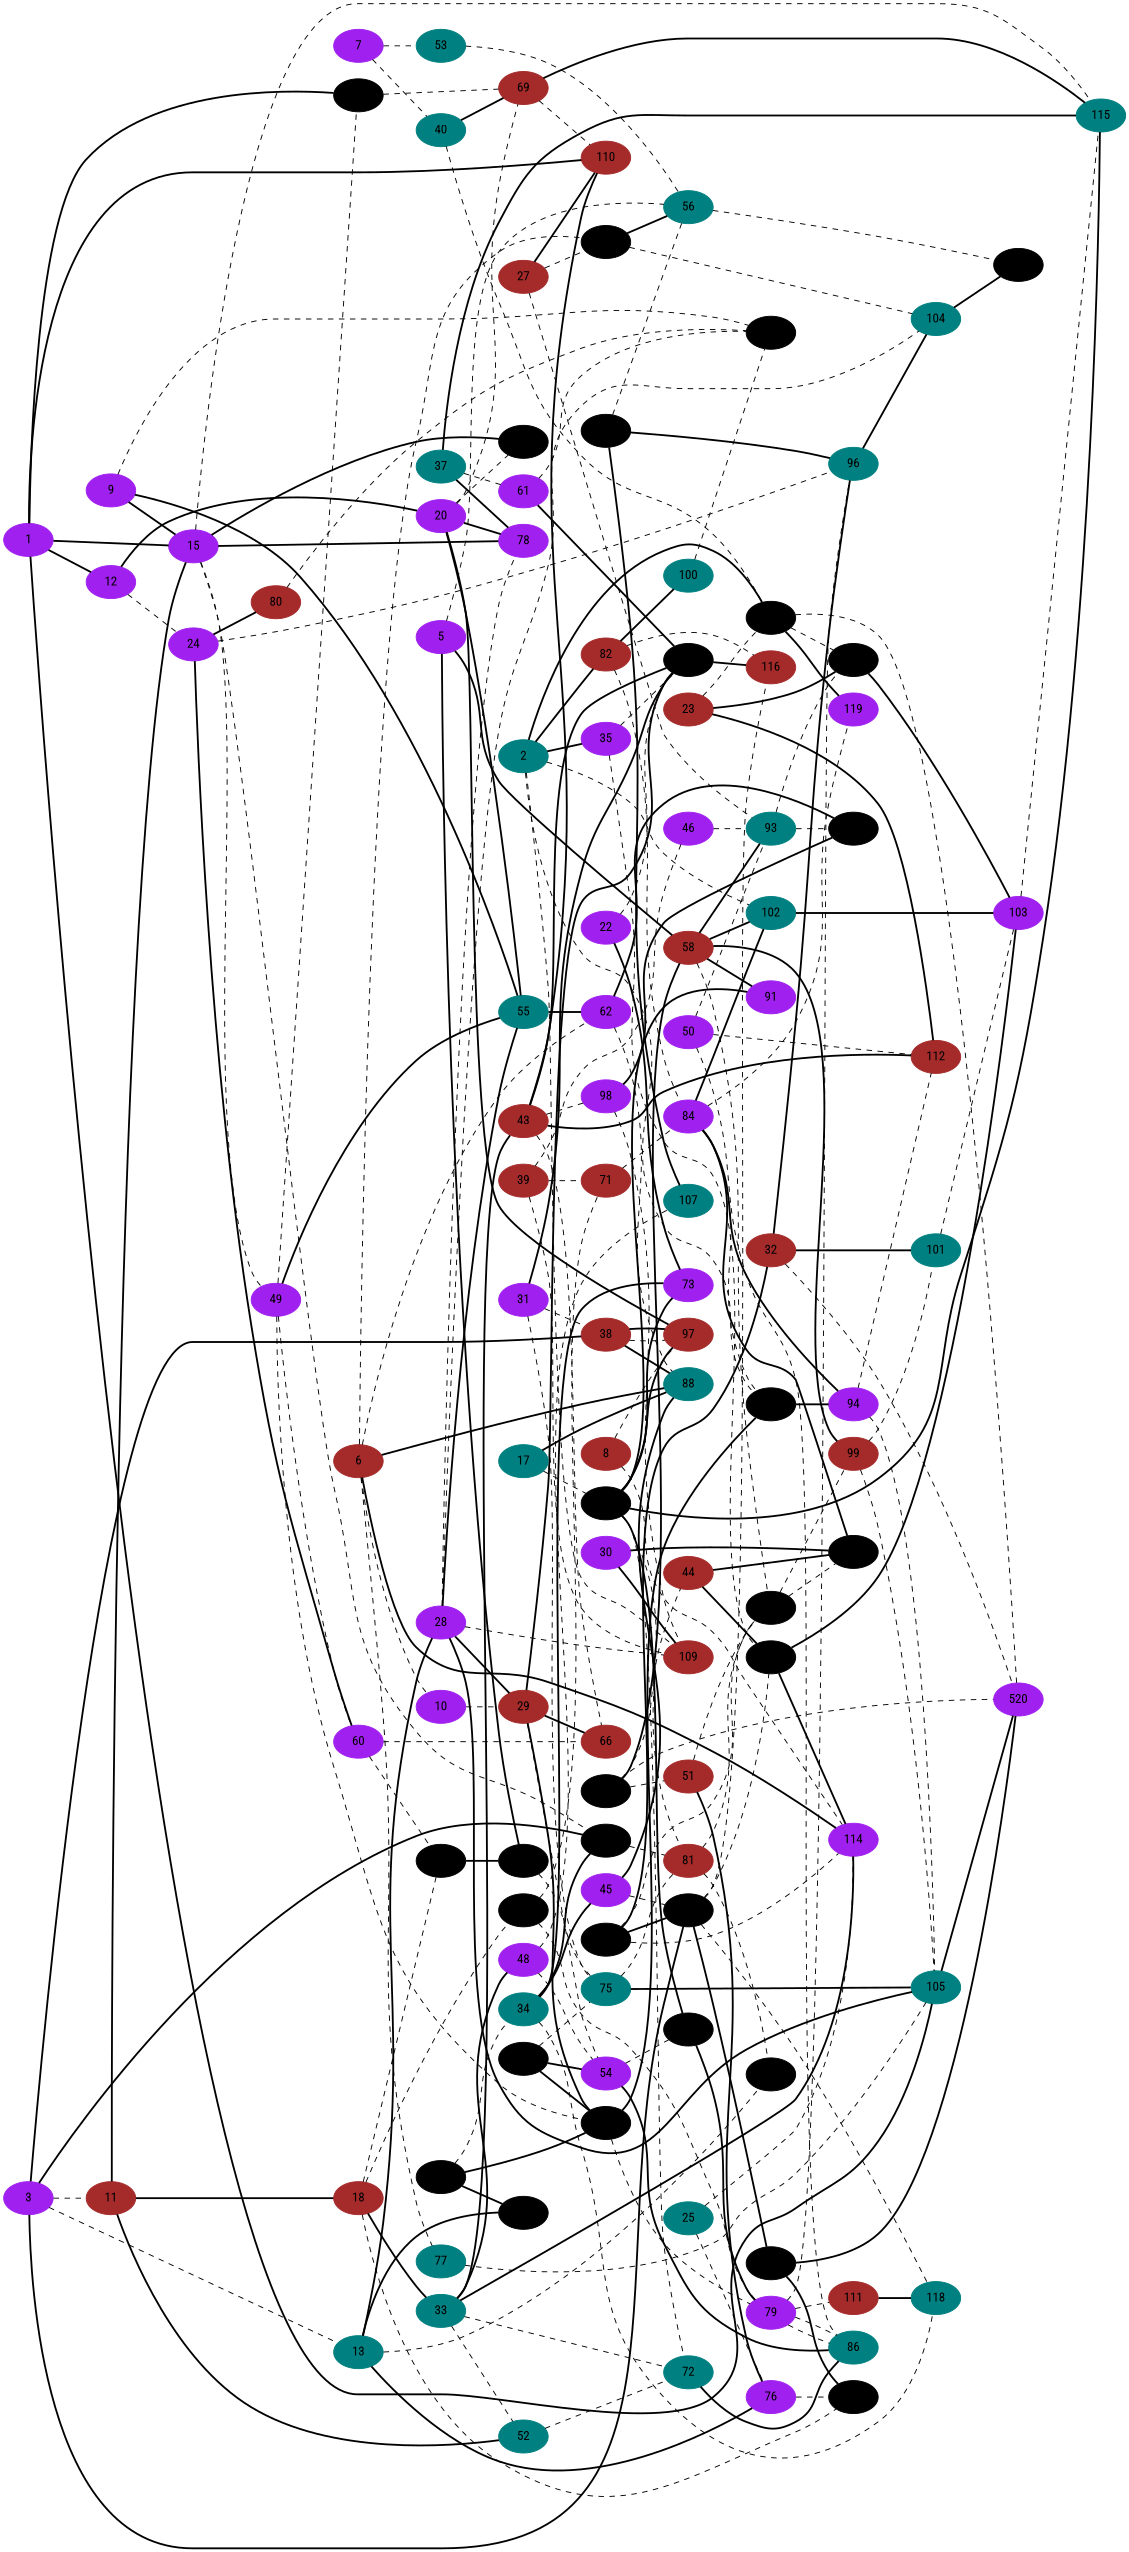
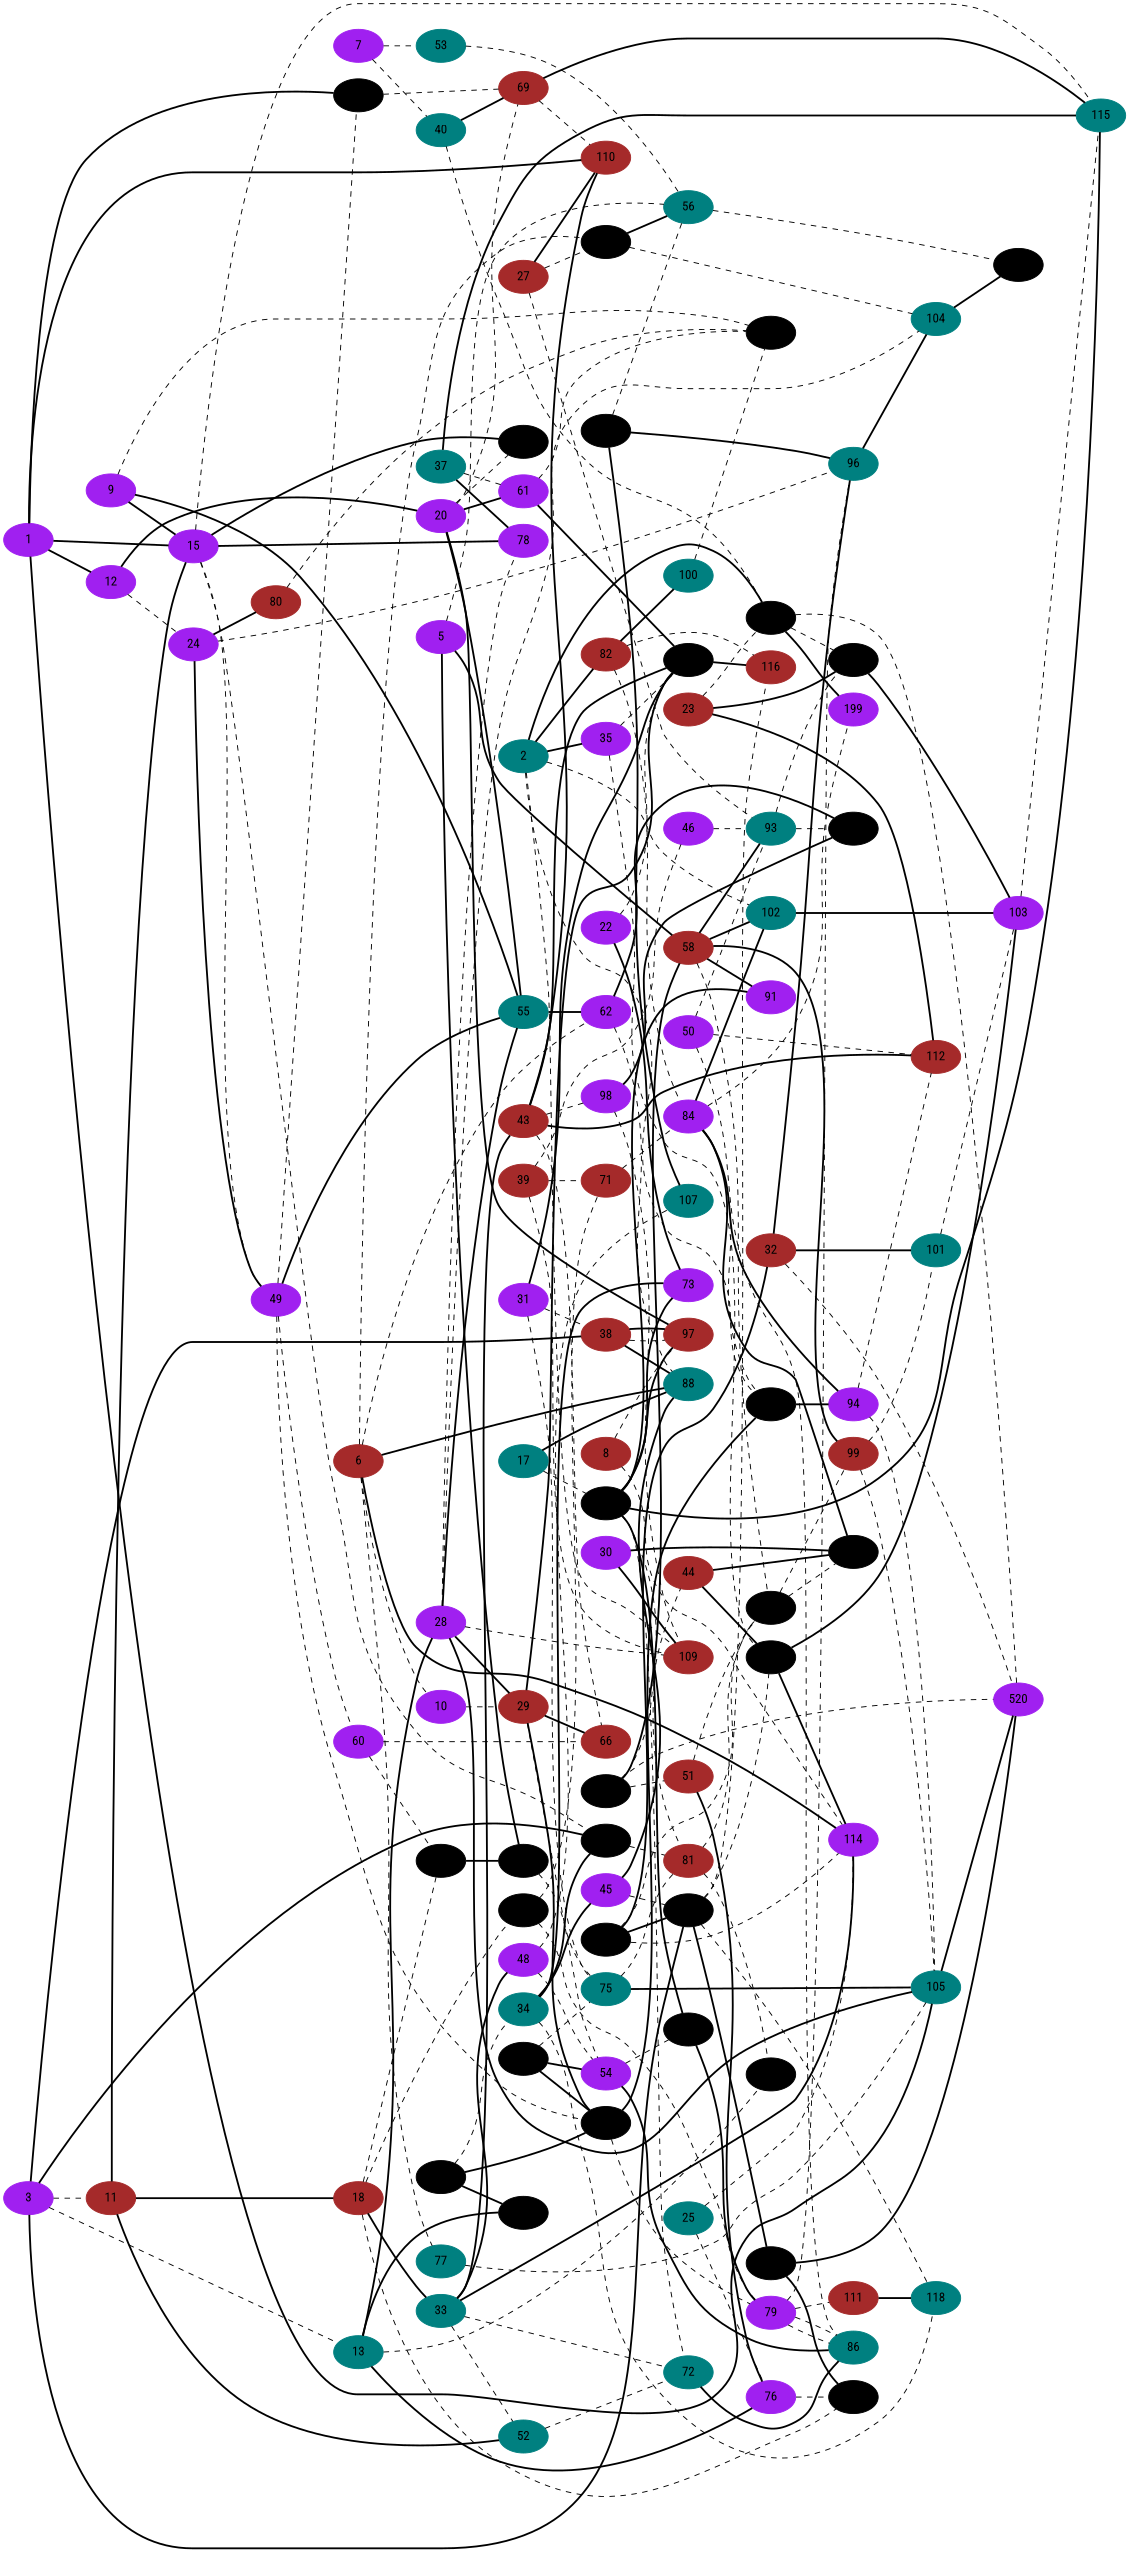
(482, 528) -> (476, 506)
(853, 710) -> (853, 710)
(241, 1253) -> (207, 977)
